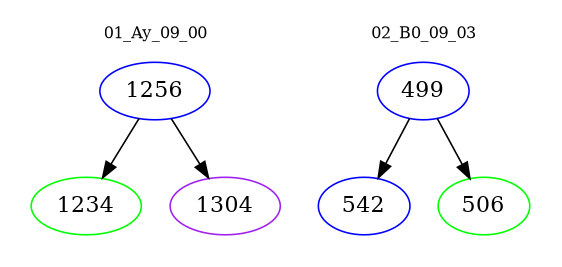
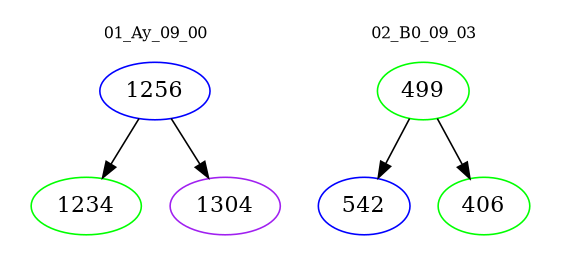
(423, 91) -> (423, 91)
(484, 206) -> (484, 206)
